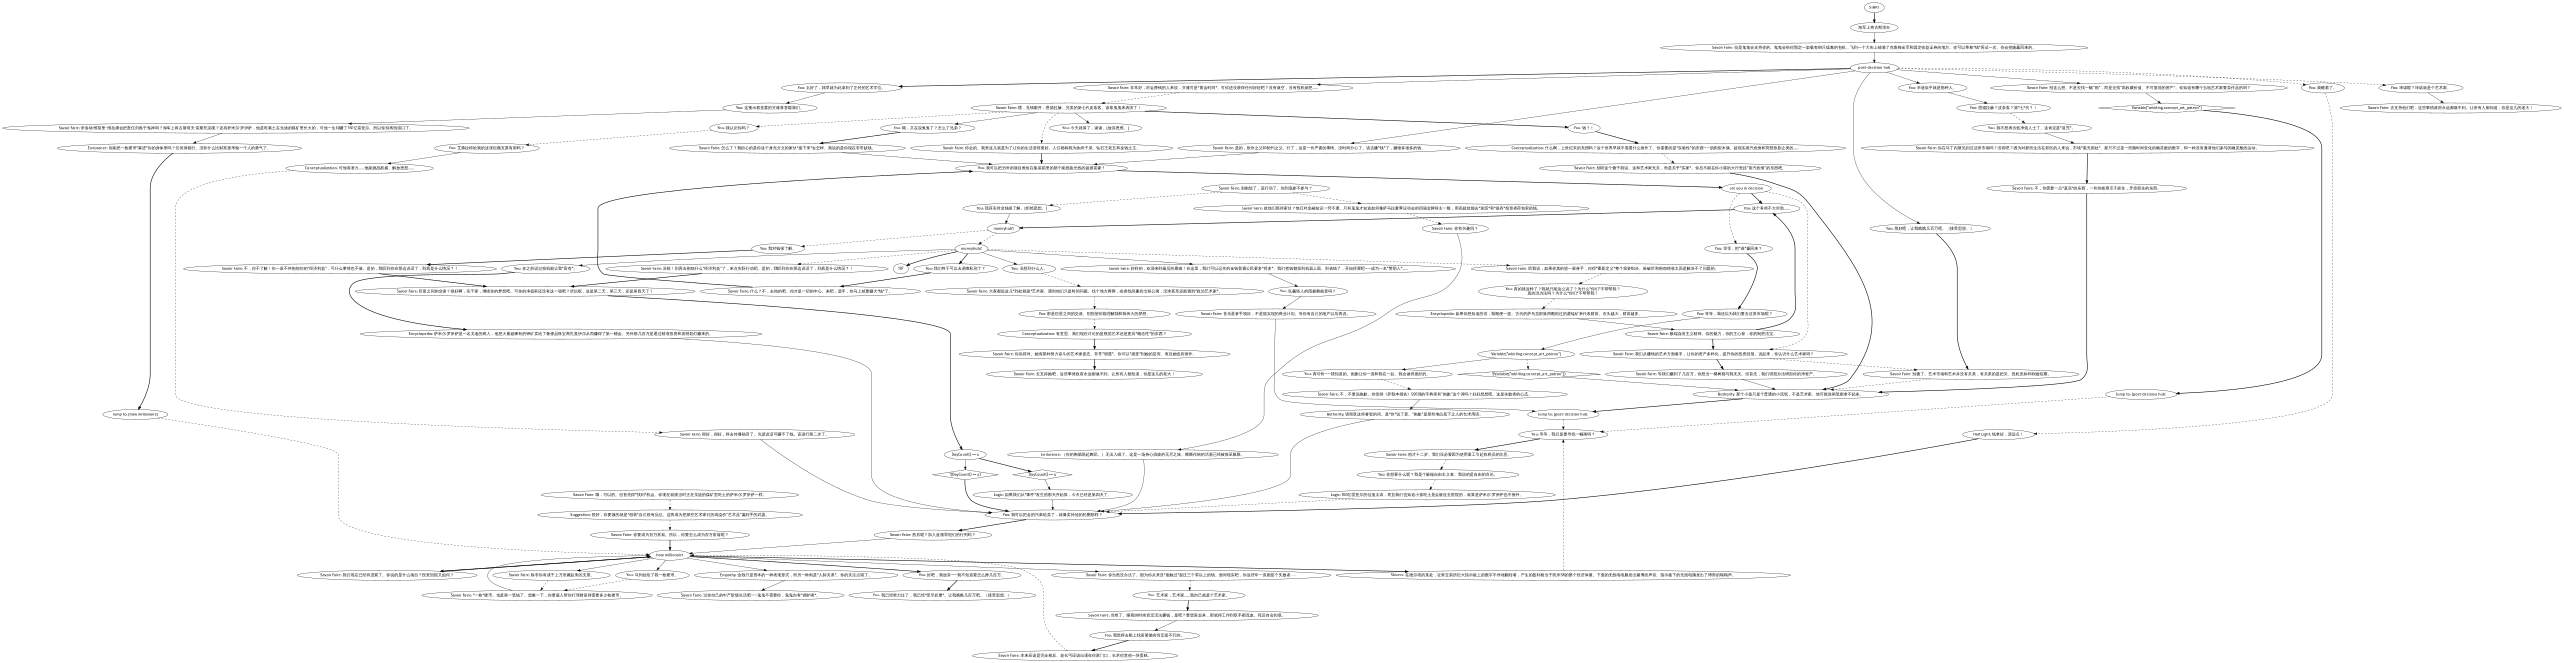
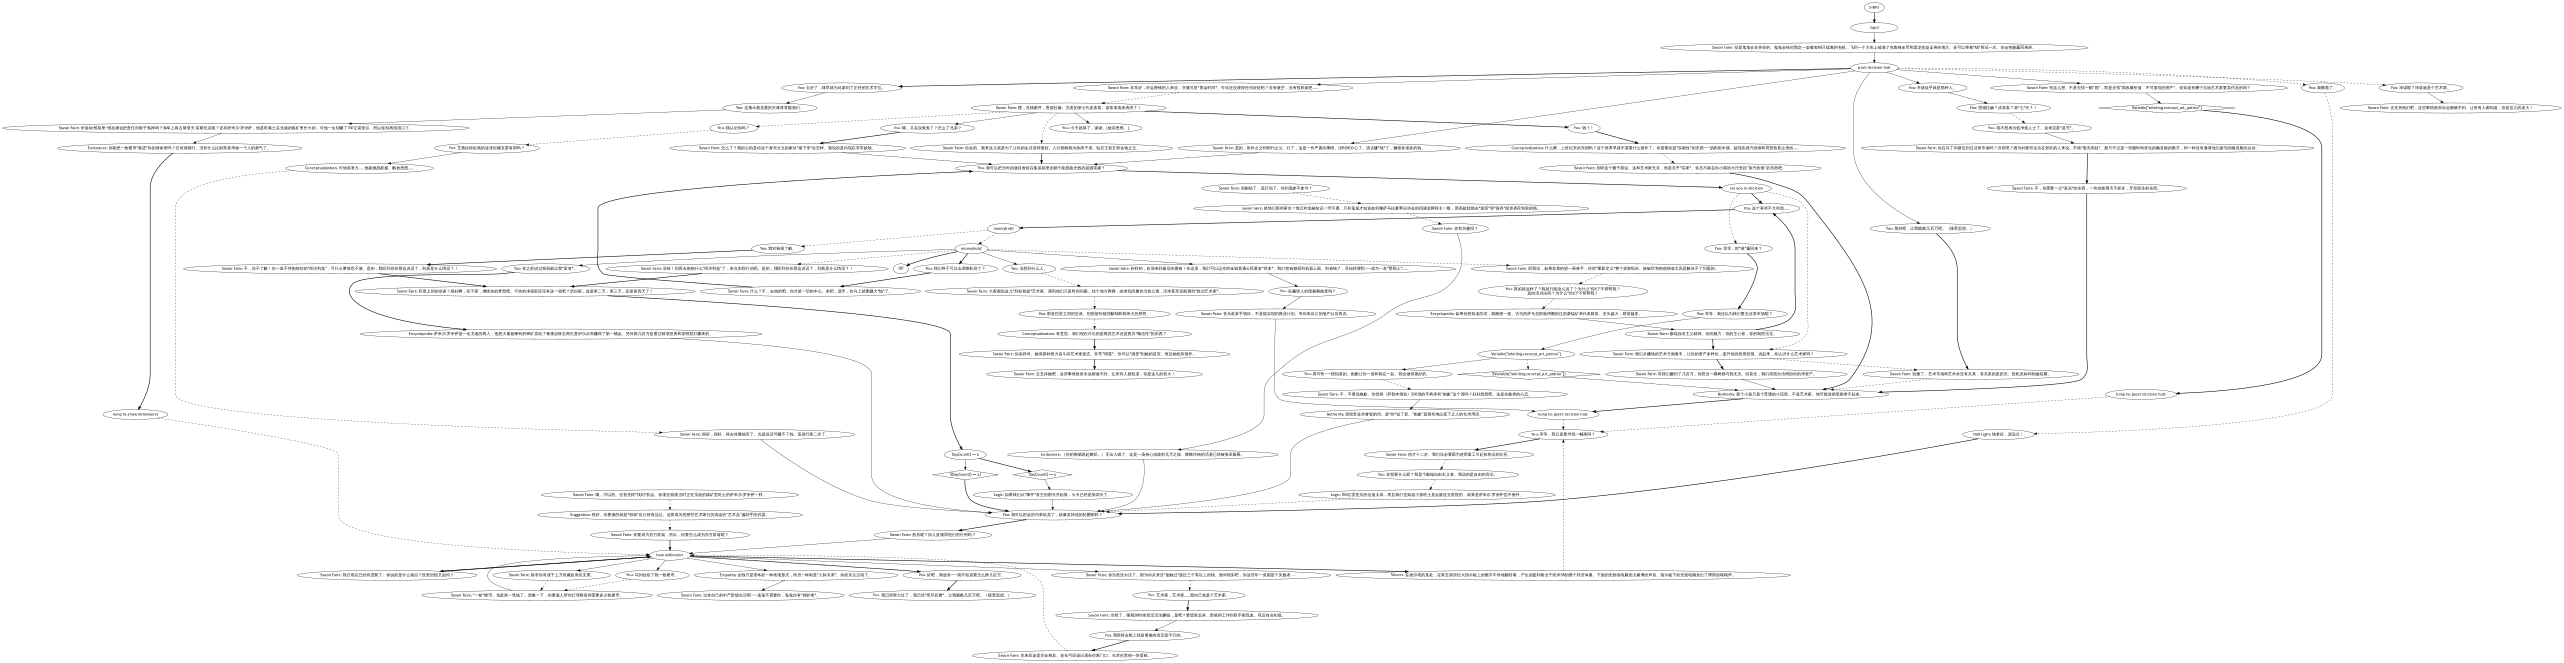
(1874, 28) -> (1874, 28)
(1012, 209) -> none
